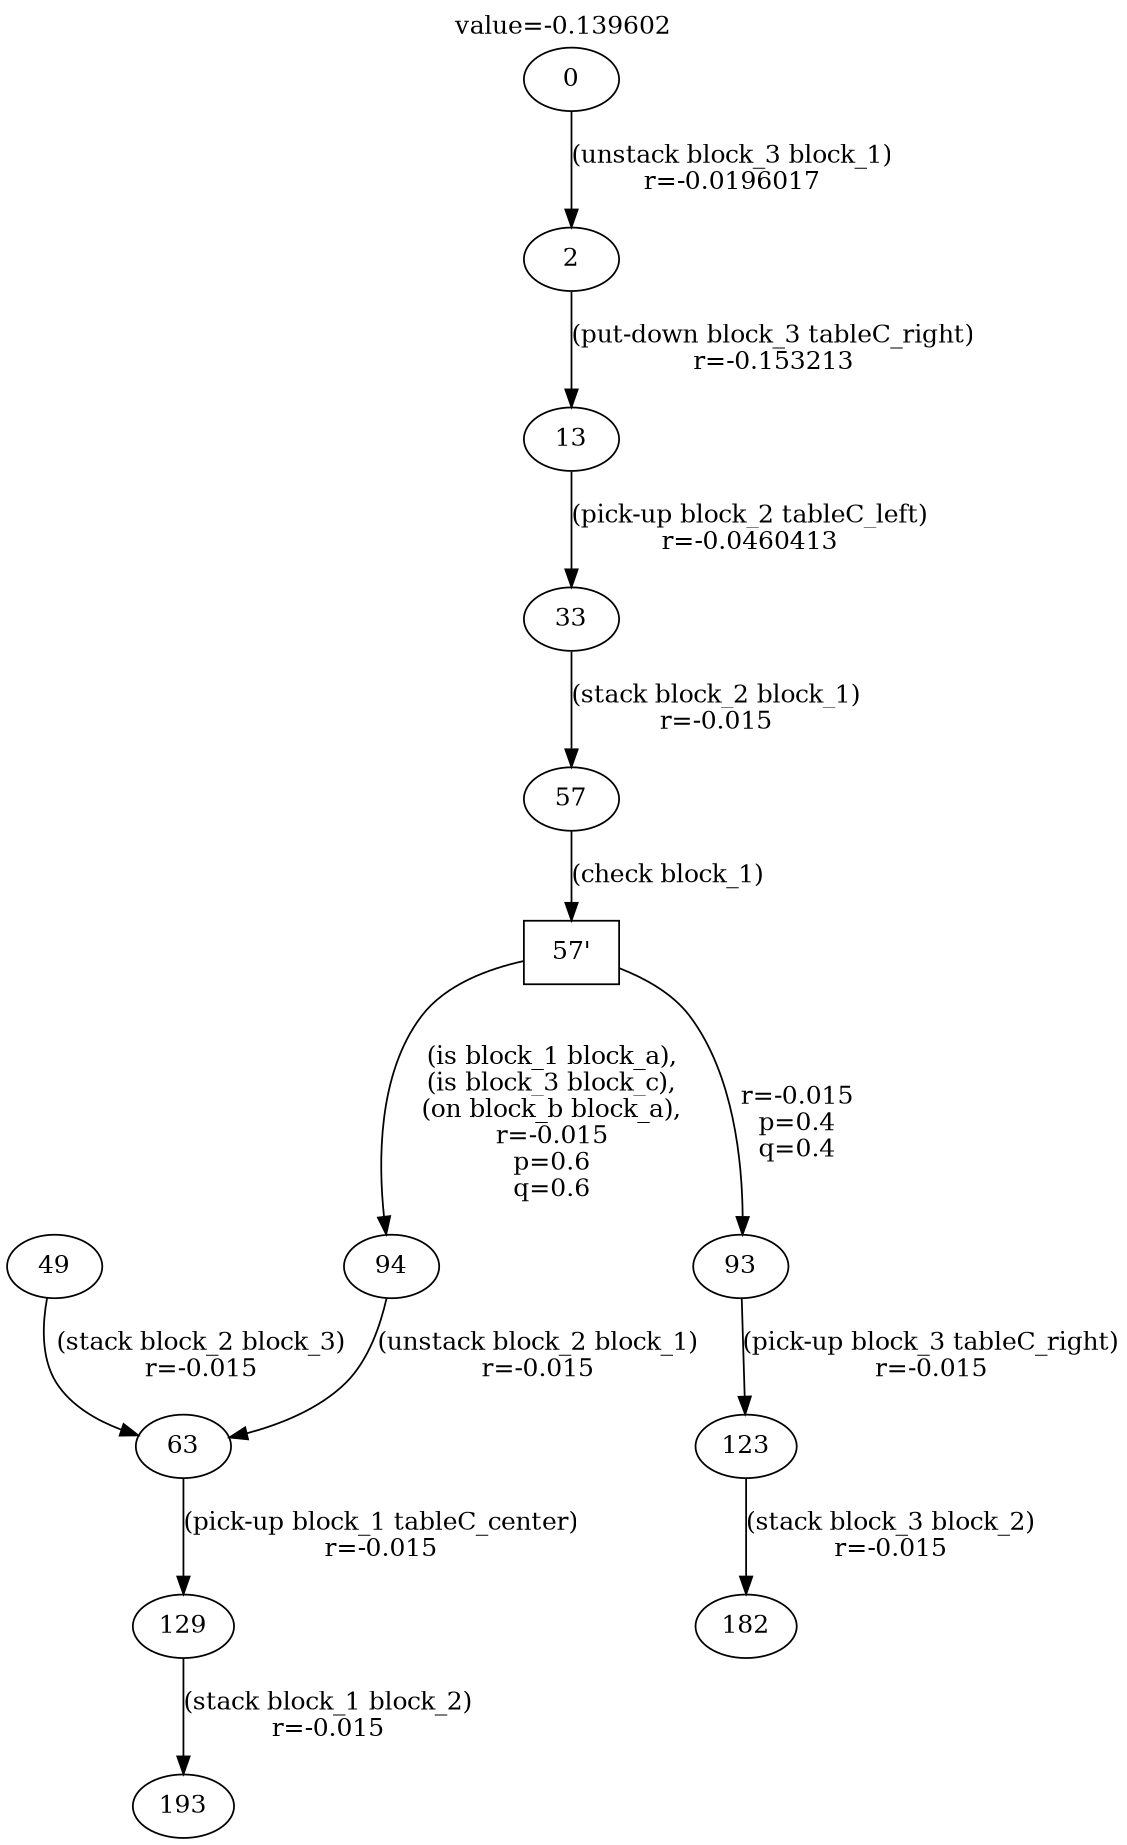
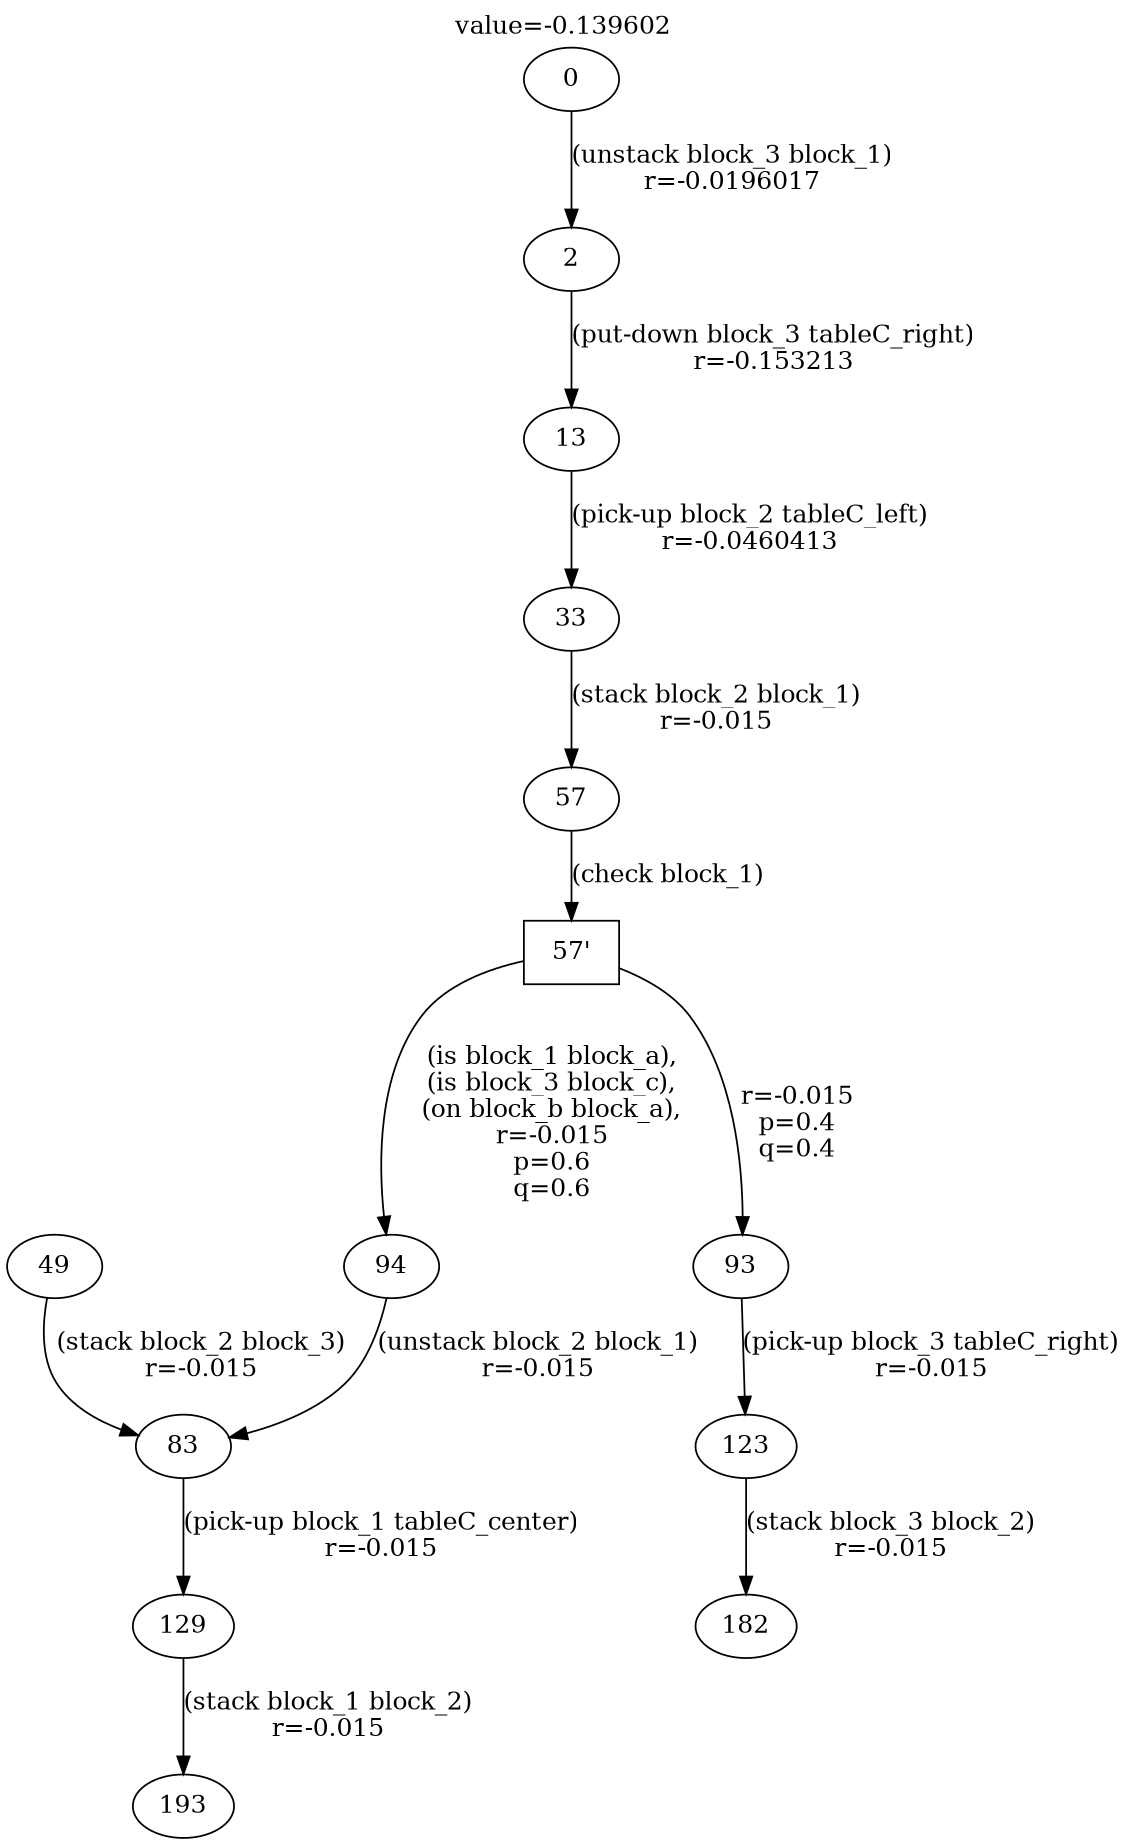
(183, 1446) -> (183, 1446)
